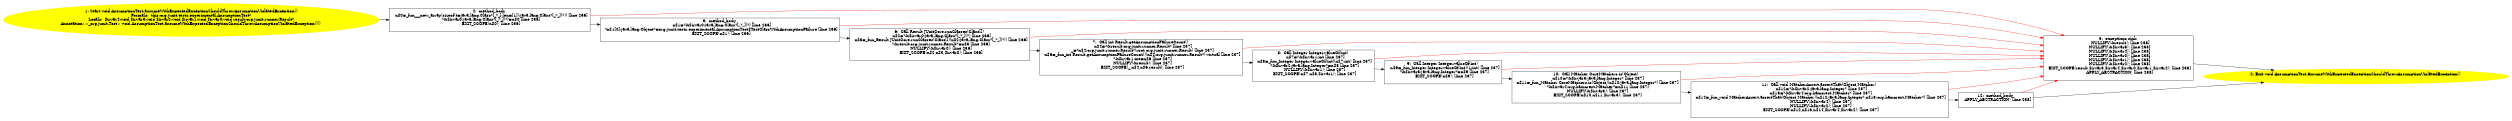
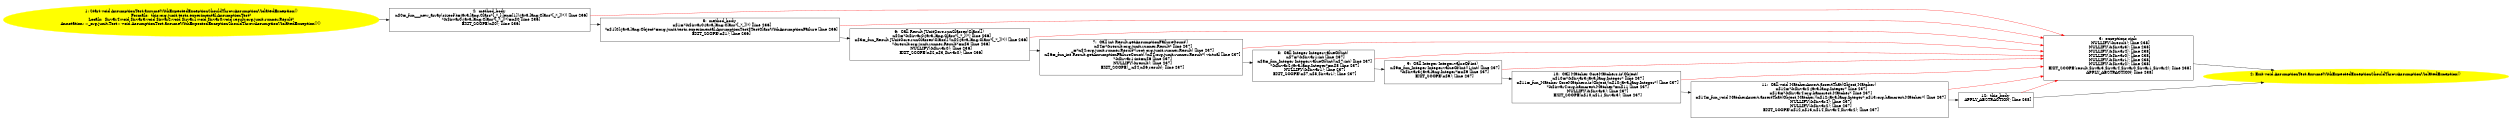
(1996, 100) -> (1996, 100)
